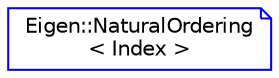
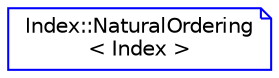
(140, 39) -> (140, 39)
